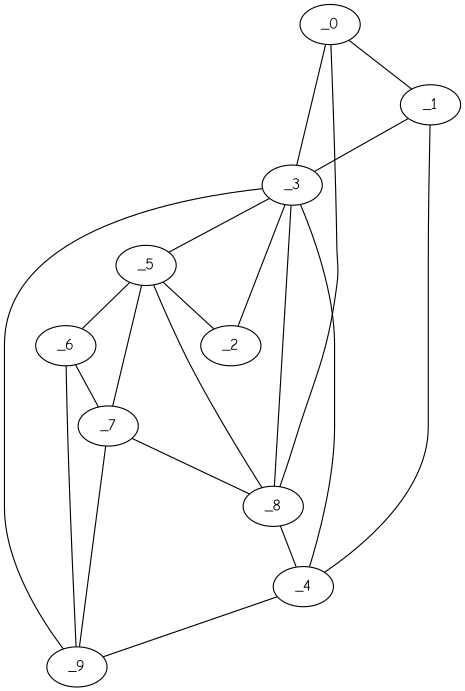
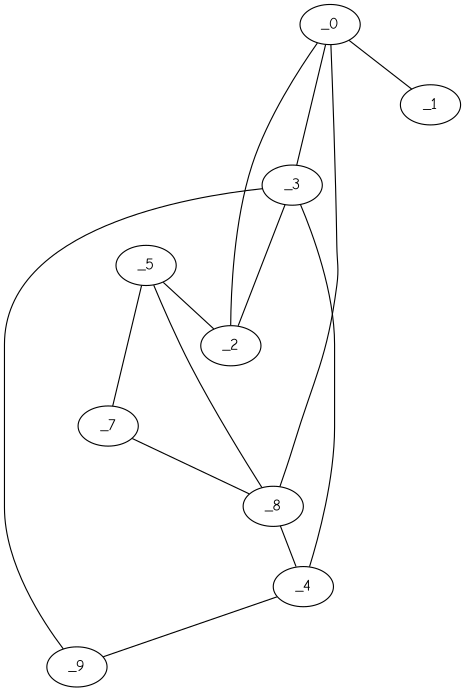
(361, 145) -> none
none -> (249, 176)
(219, 225) -> none
(66, 346) -> none
(283, 346) -> none
(428, 369) -> none
(93, 546) -> none
